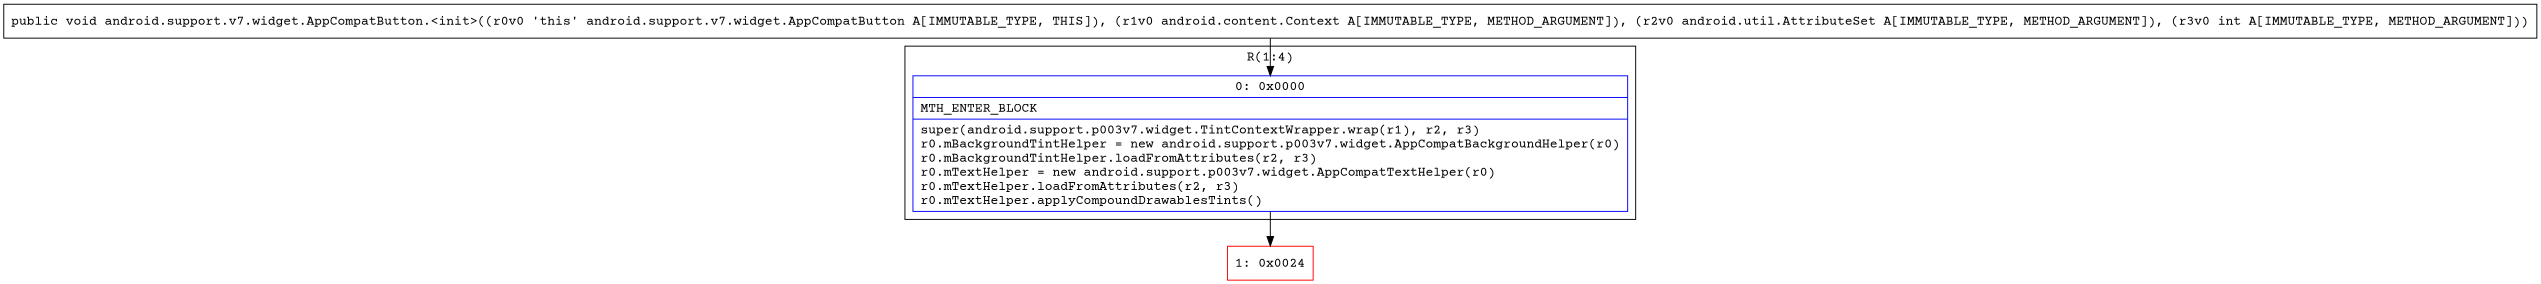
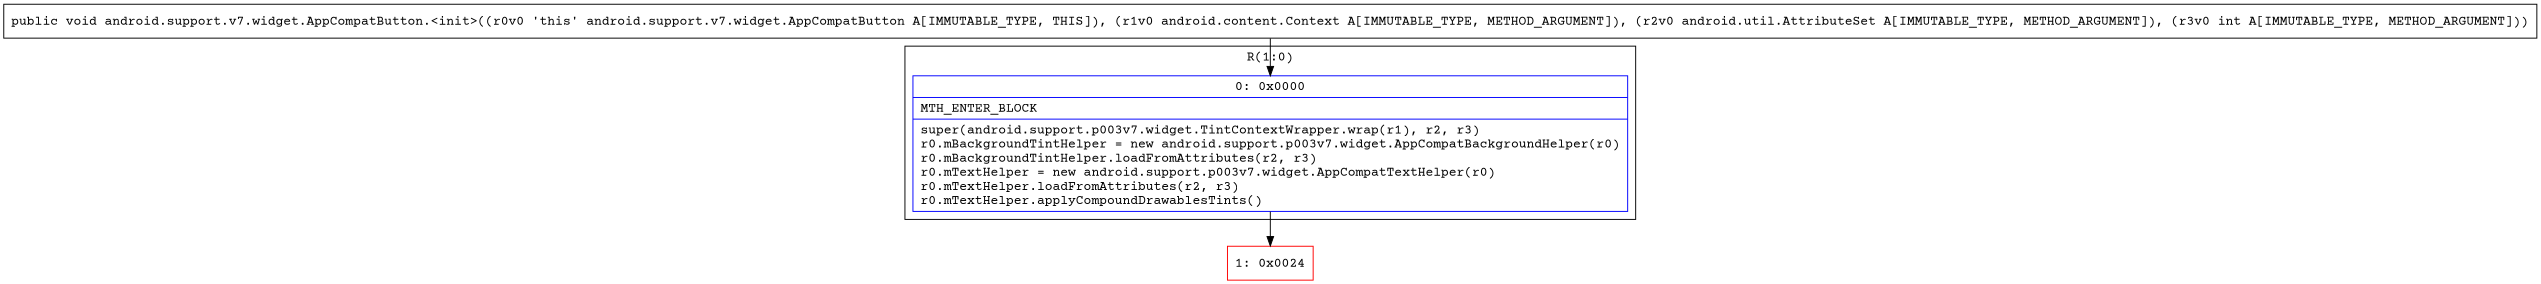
(1270, 57) -> (1270, 57)
